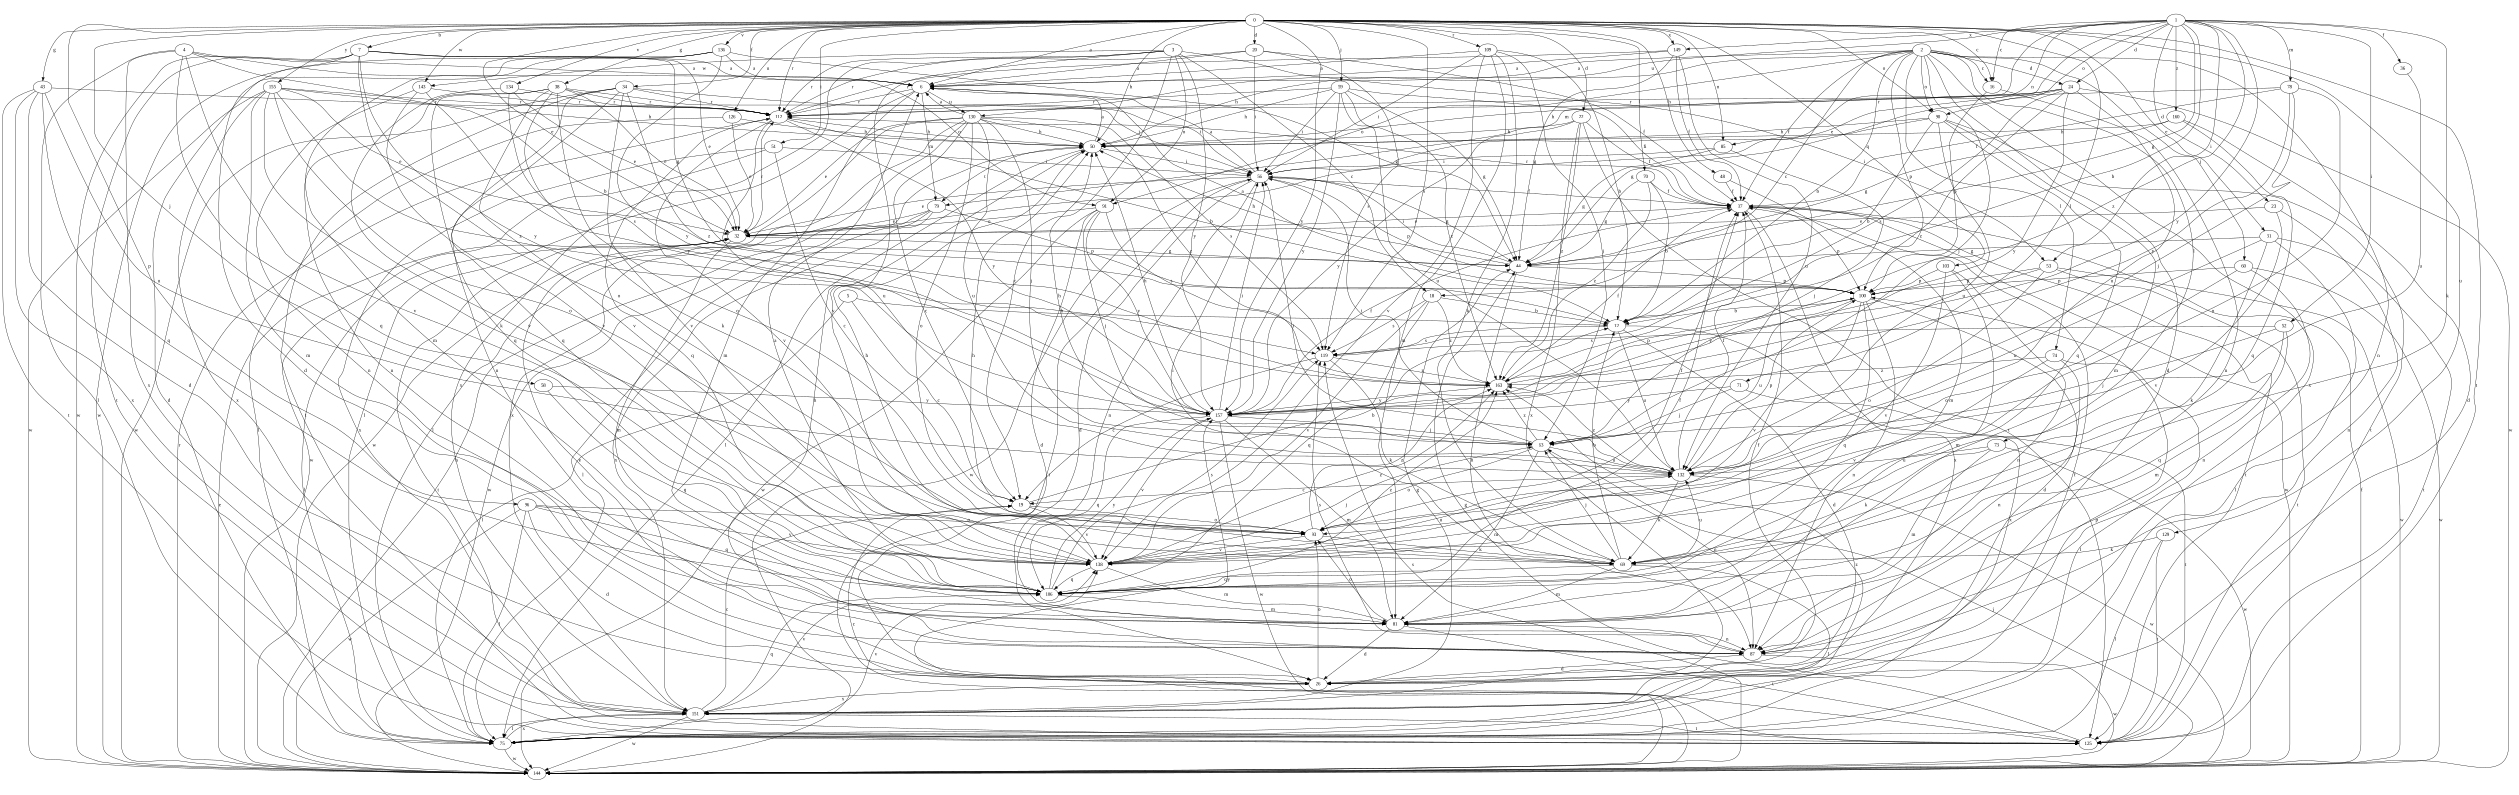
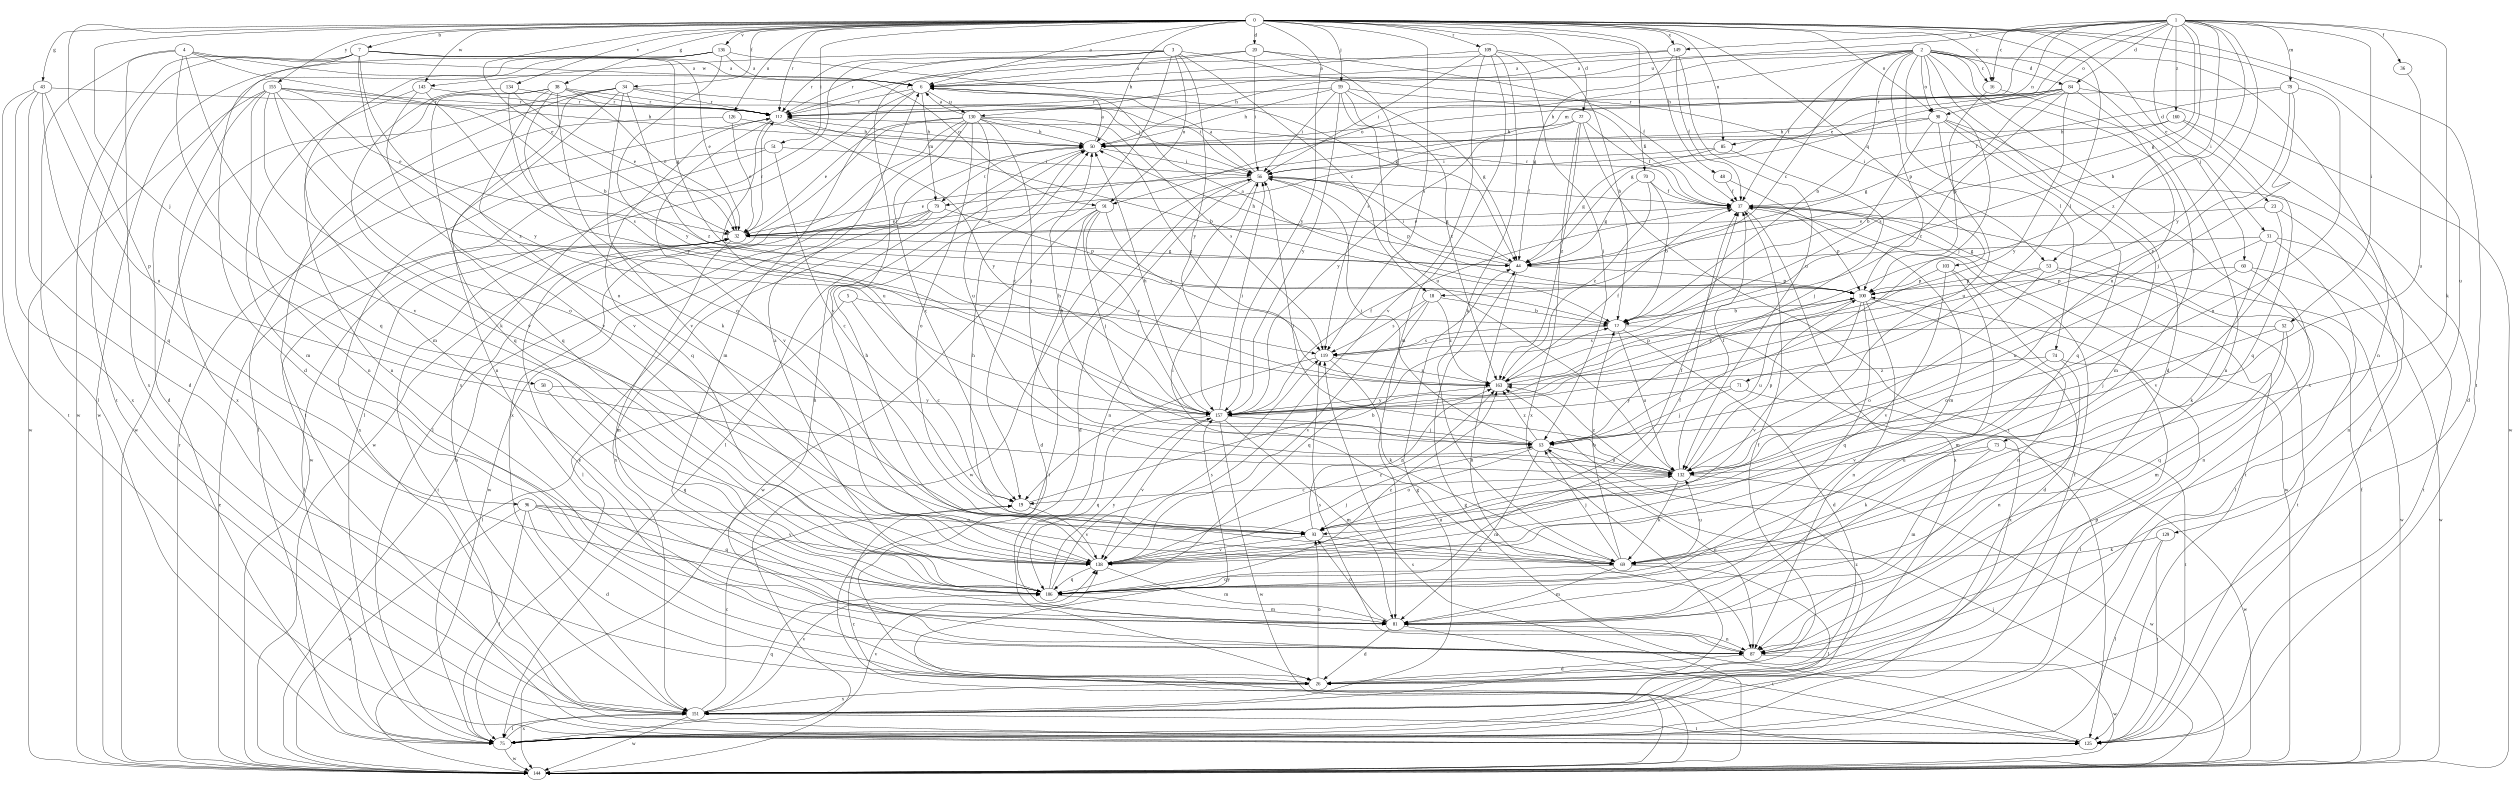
(2071, 87) -> (2071, 87)
(1166, 518) -> none
